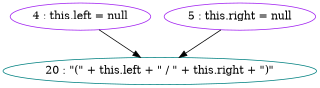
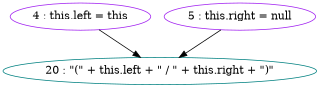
(80, 17) -> (80, 17)
